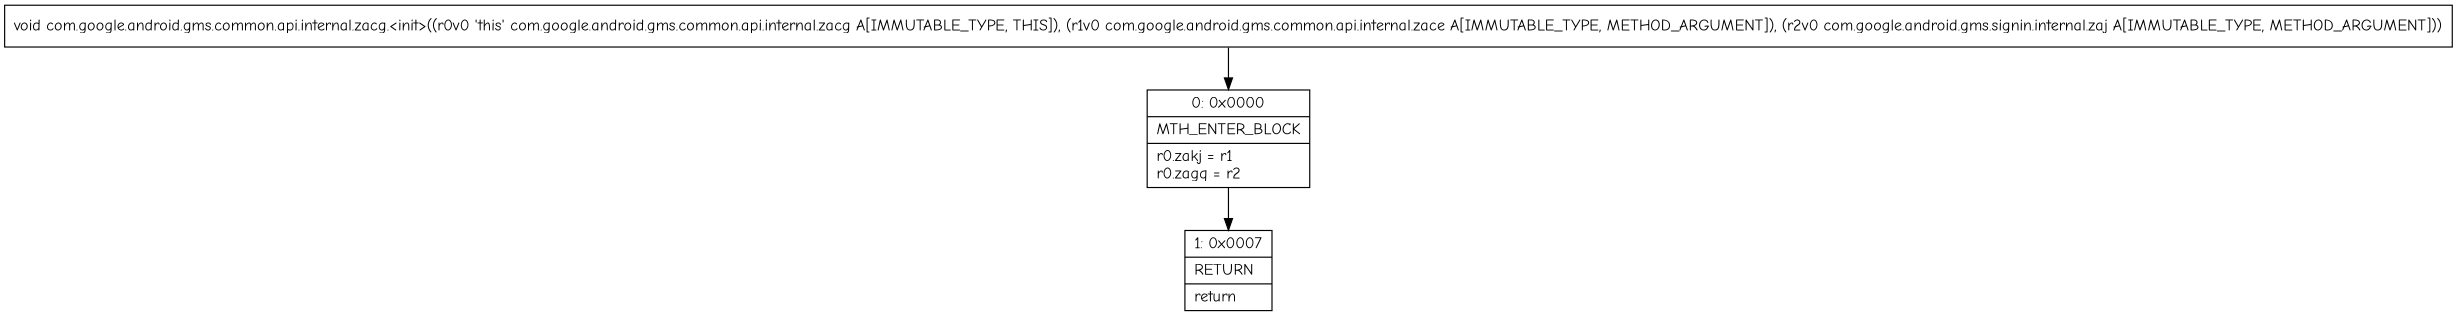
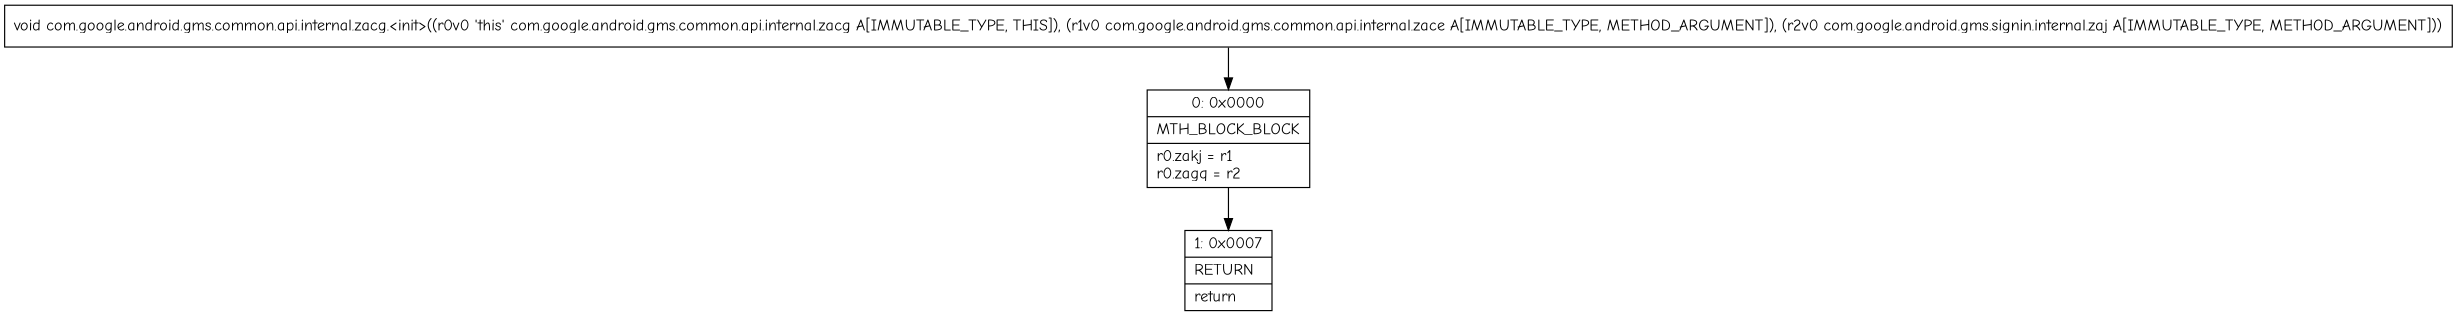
(1228, 129) -> (1228, 129)
